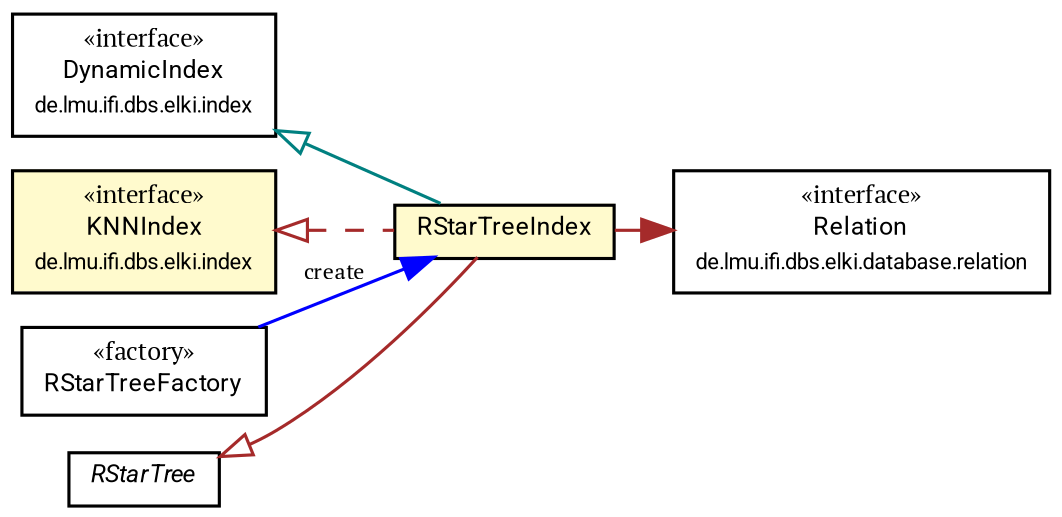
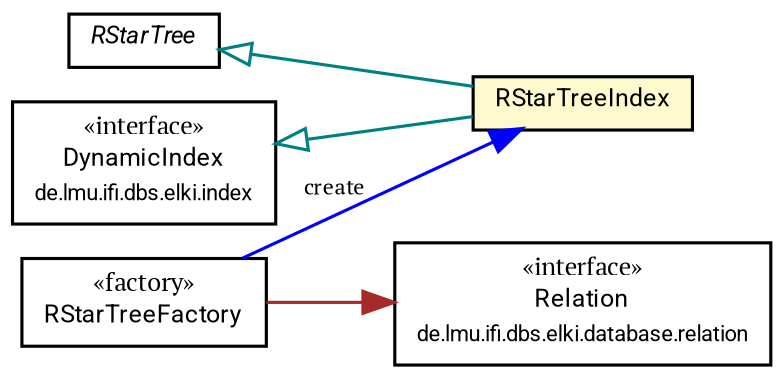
(144, 230) -> none
(628, 230) -> (315, 302)
(371, 361) -> (362, 70)
